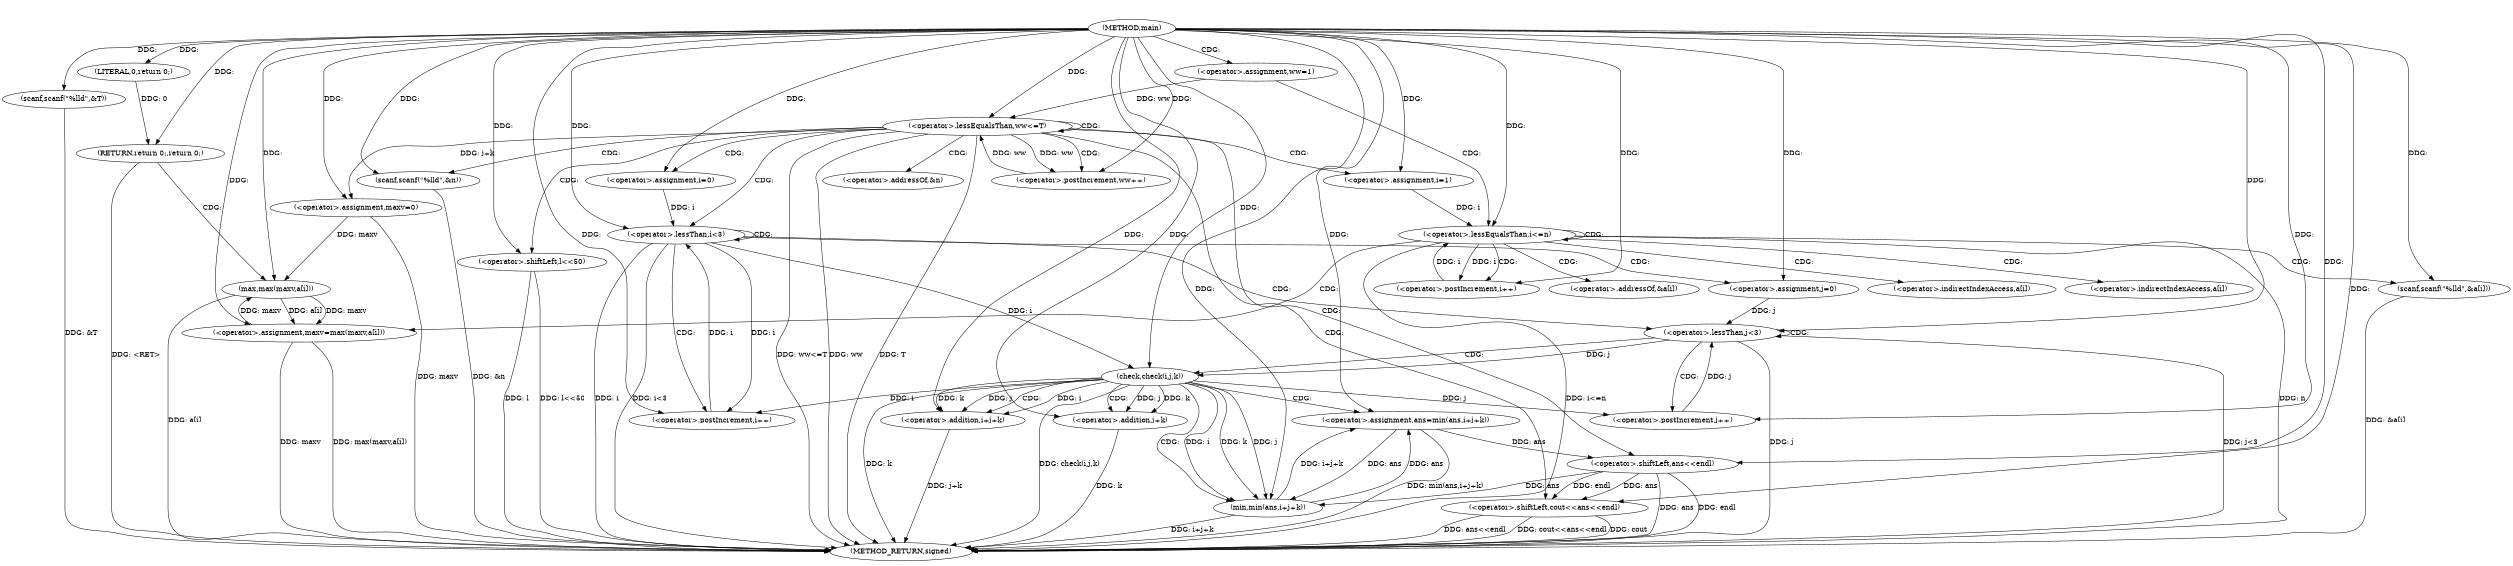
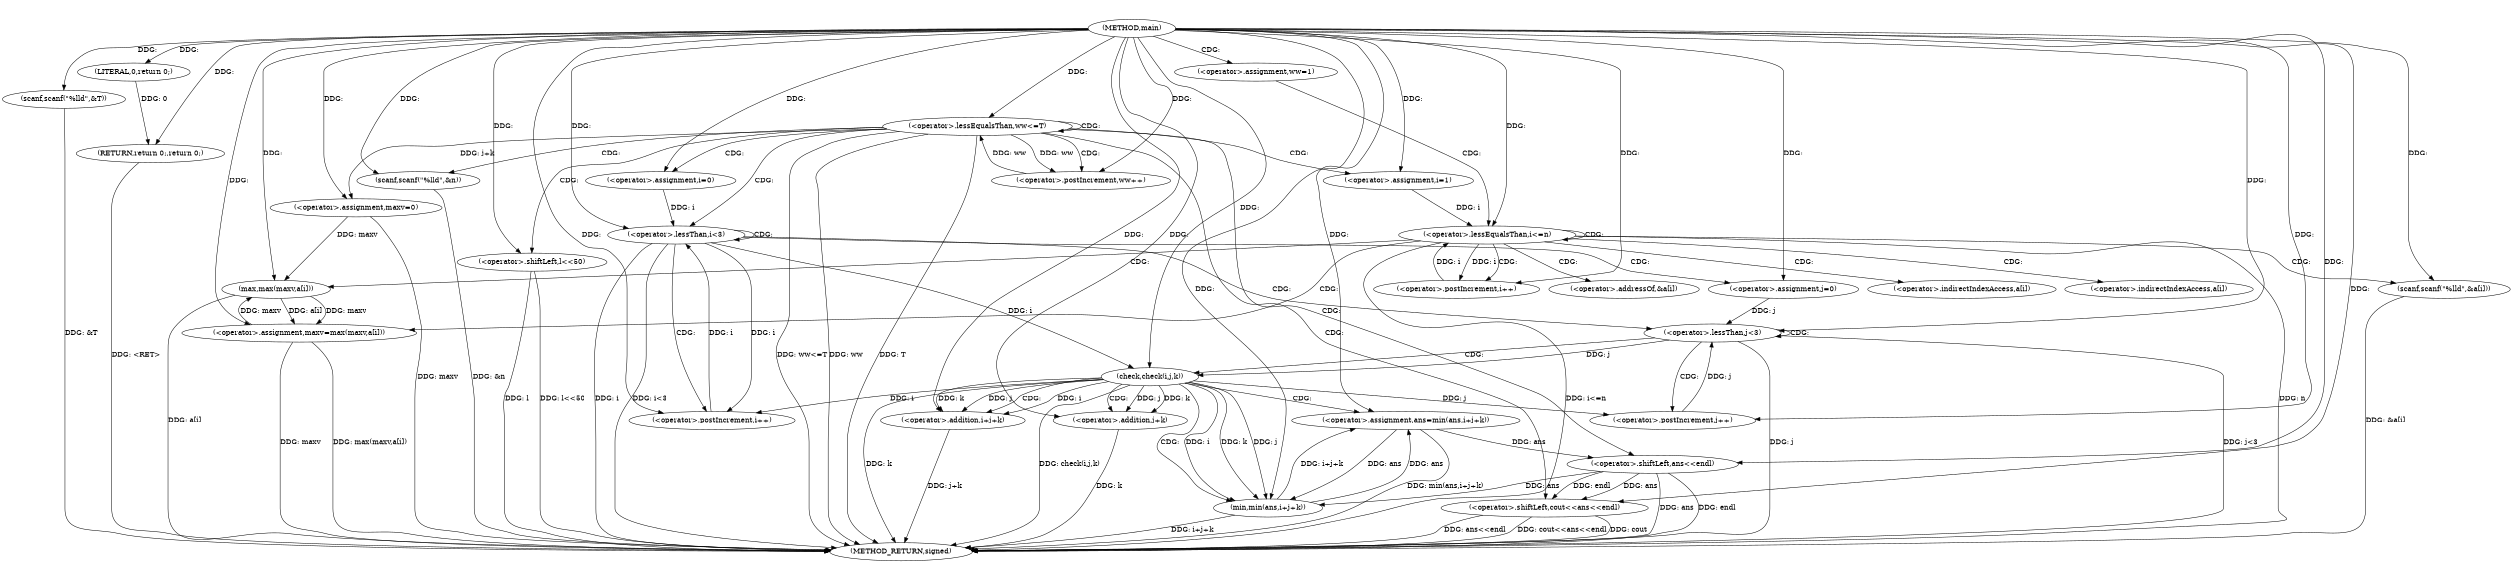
(1110, 95) -> none
(893, 181) -> none
(208, 221) -> (873, 265)
